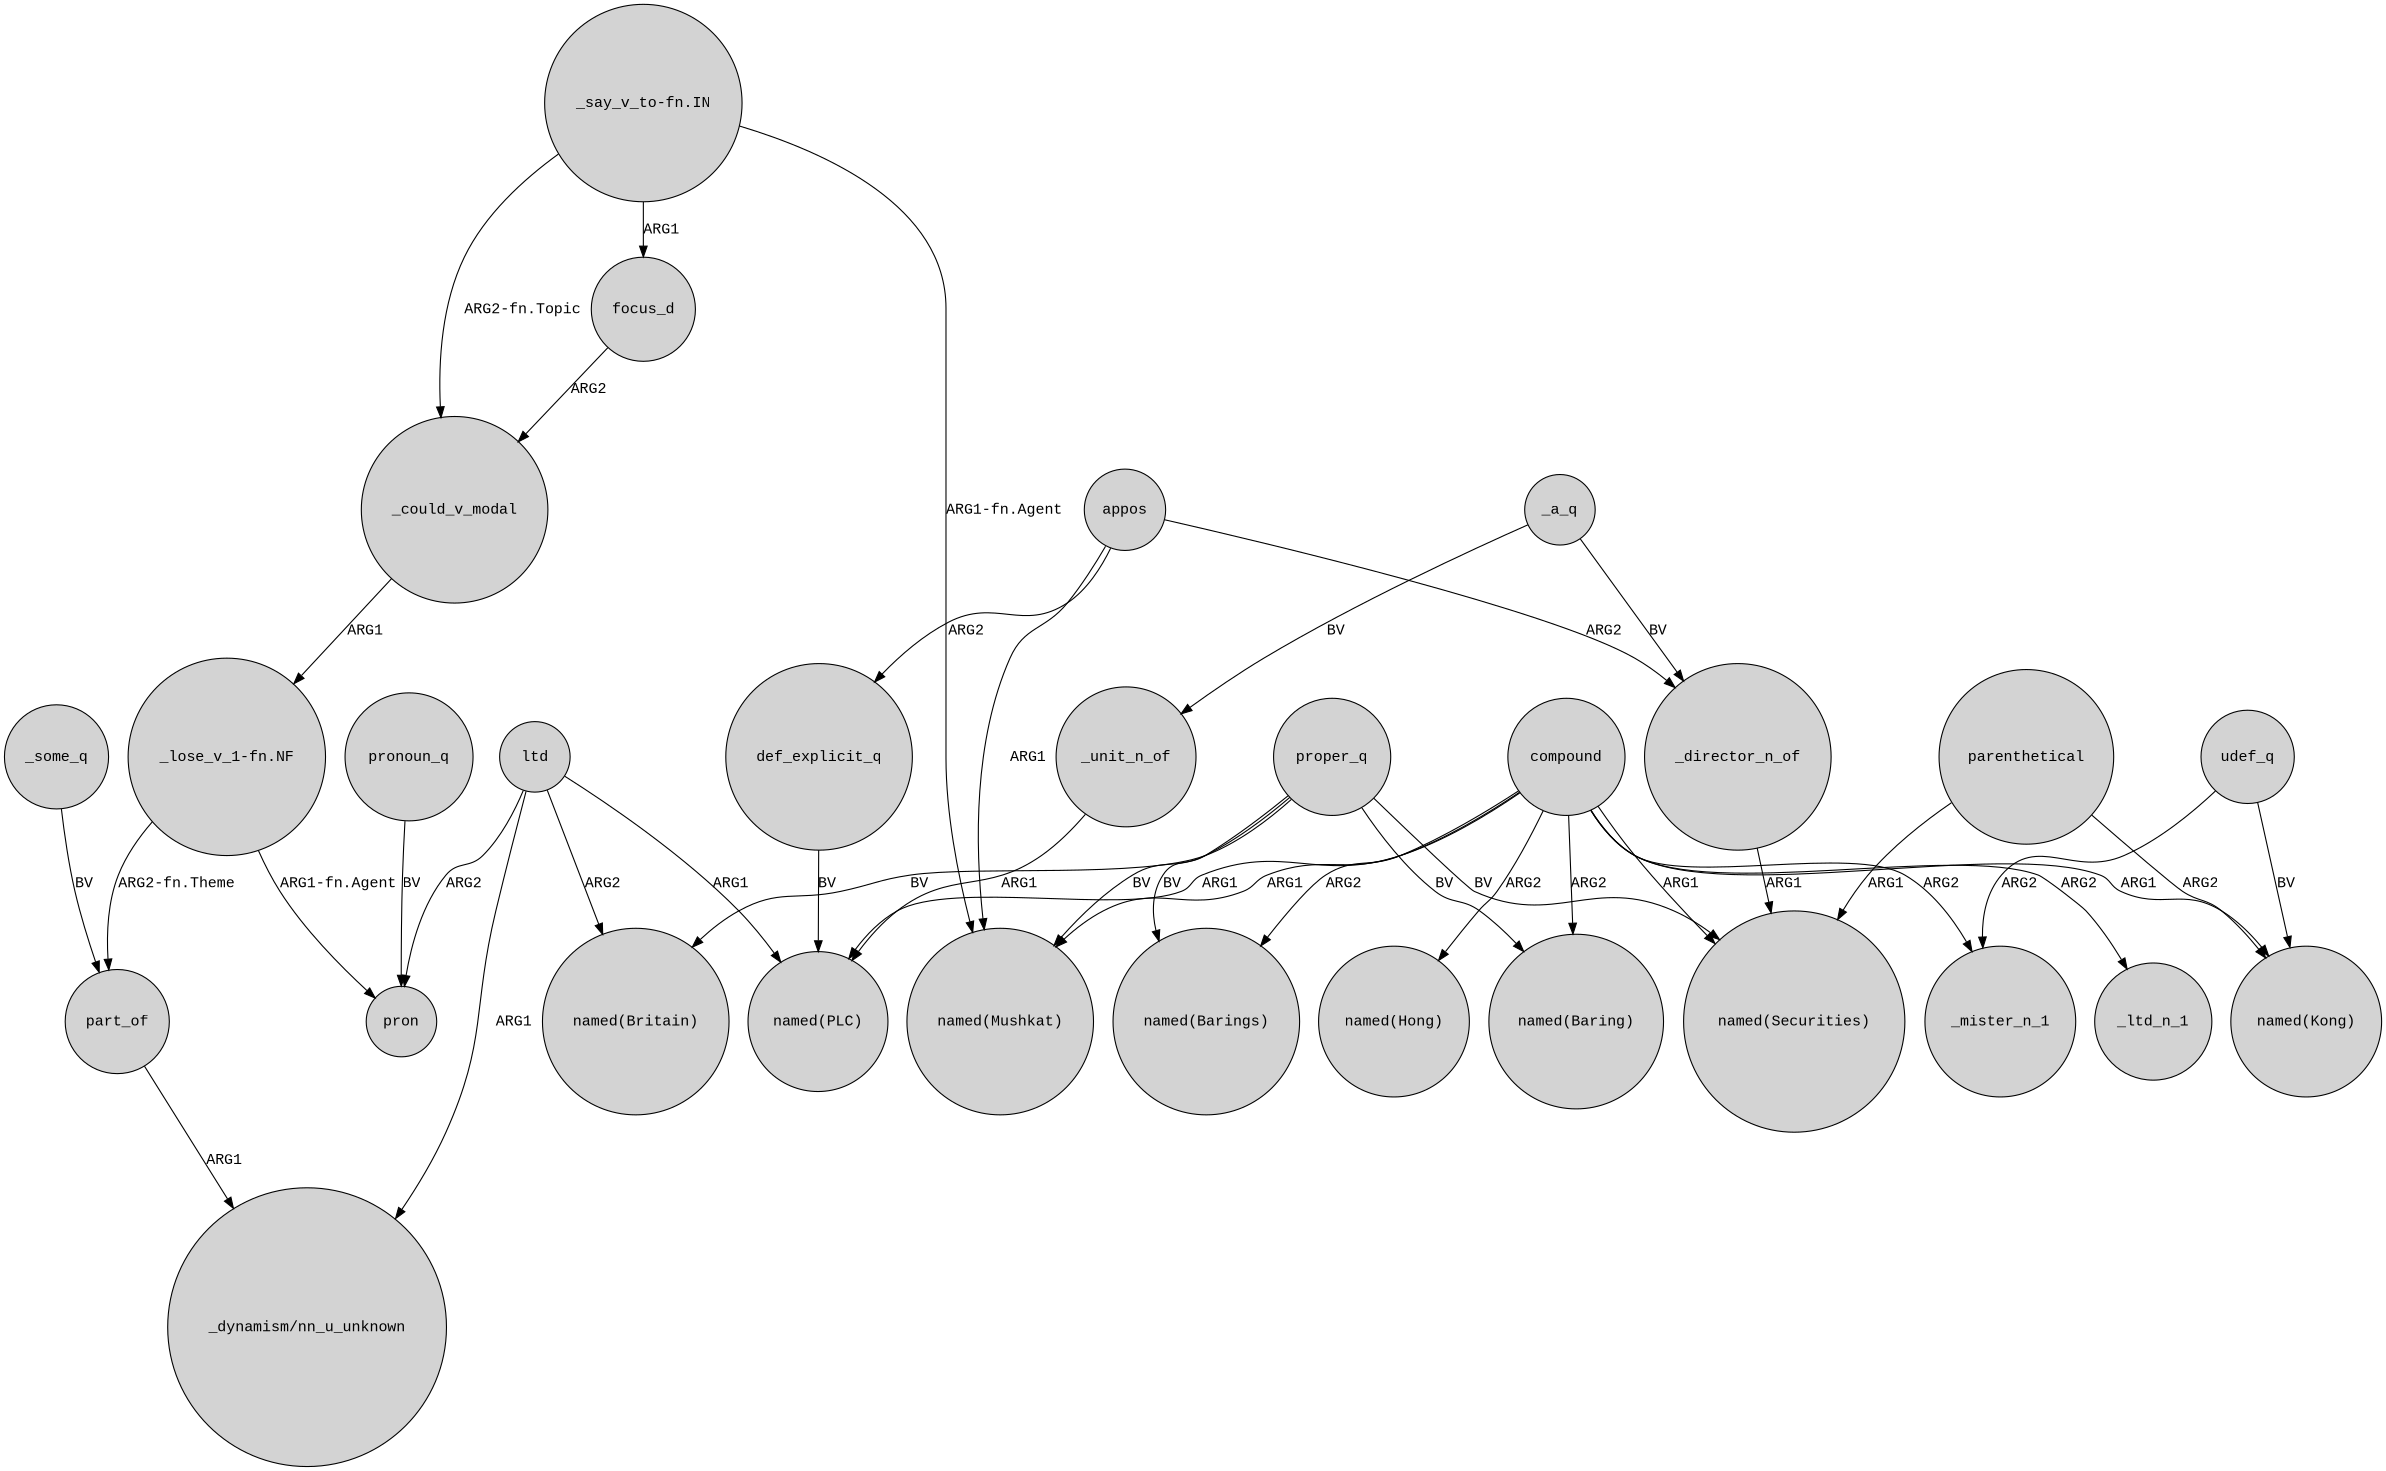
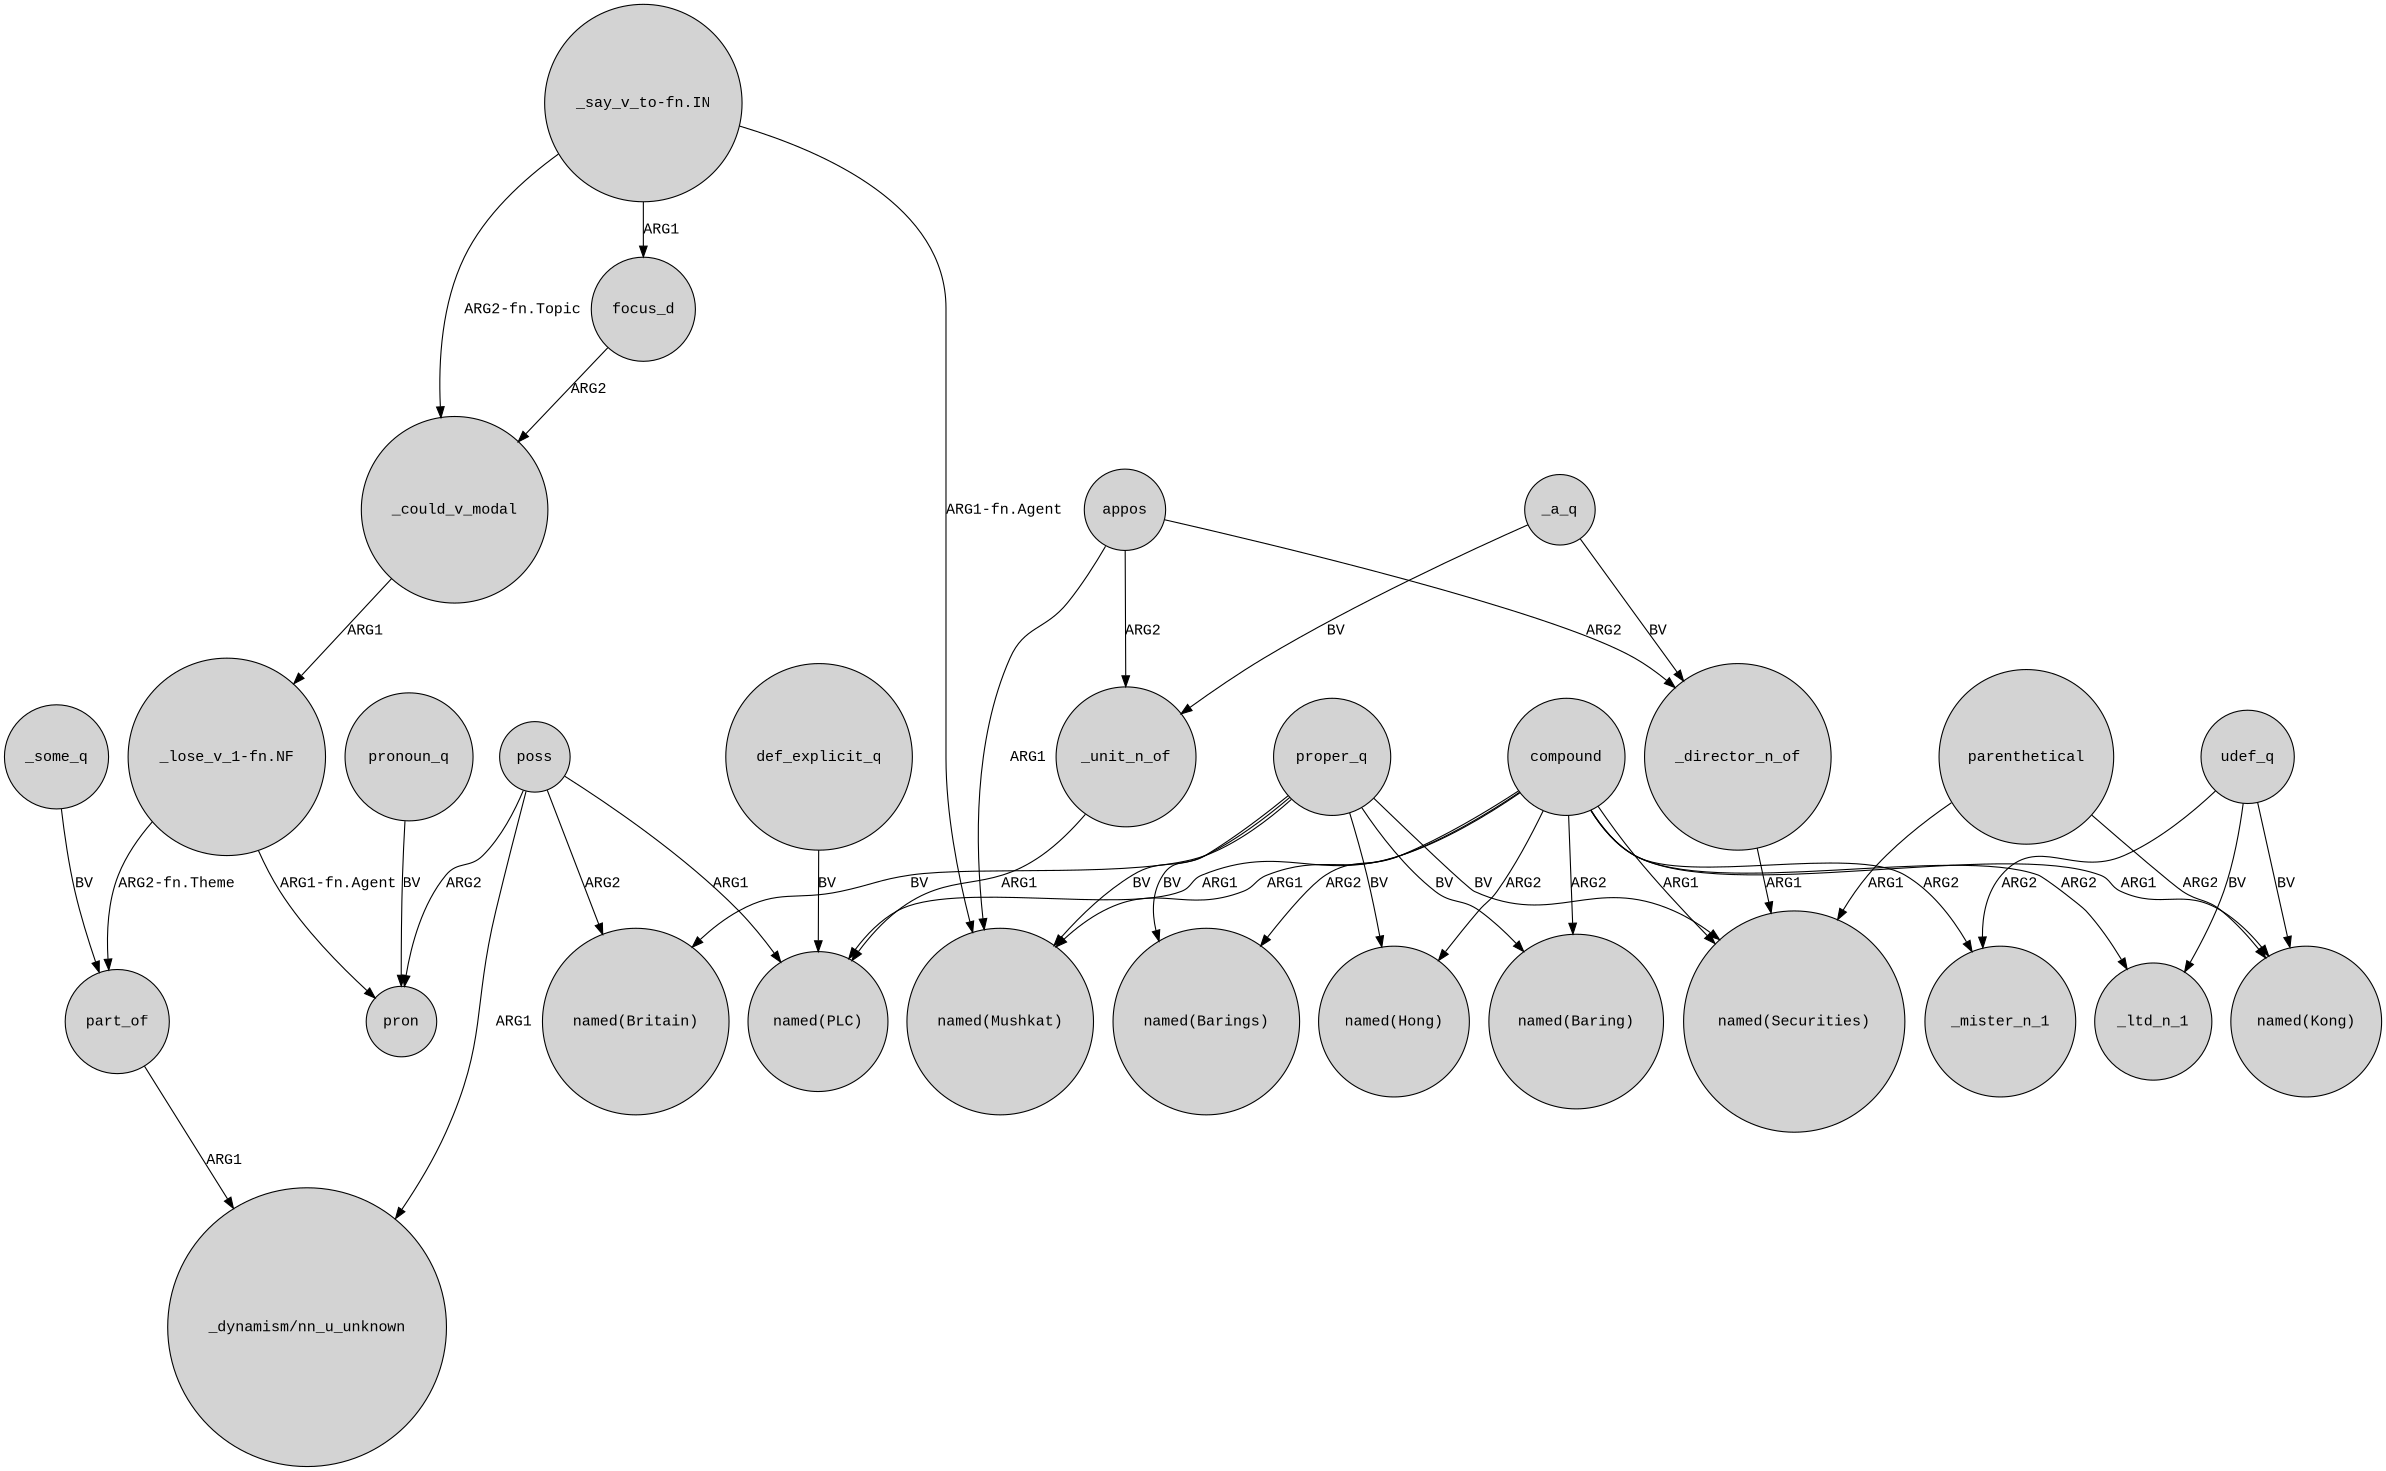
(1001, 614) -> (1125, 613)
(535, 757) -> (535, 757)
none -> (1367, 874)
none -> (2226, 886)
